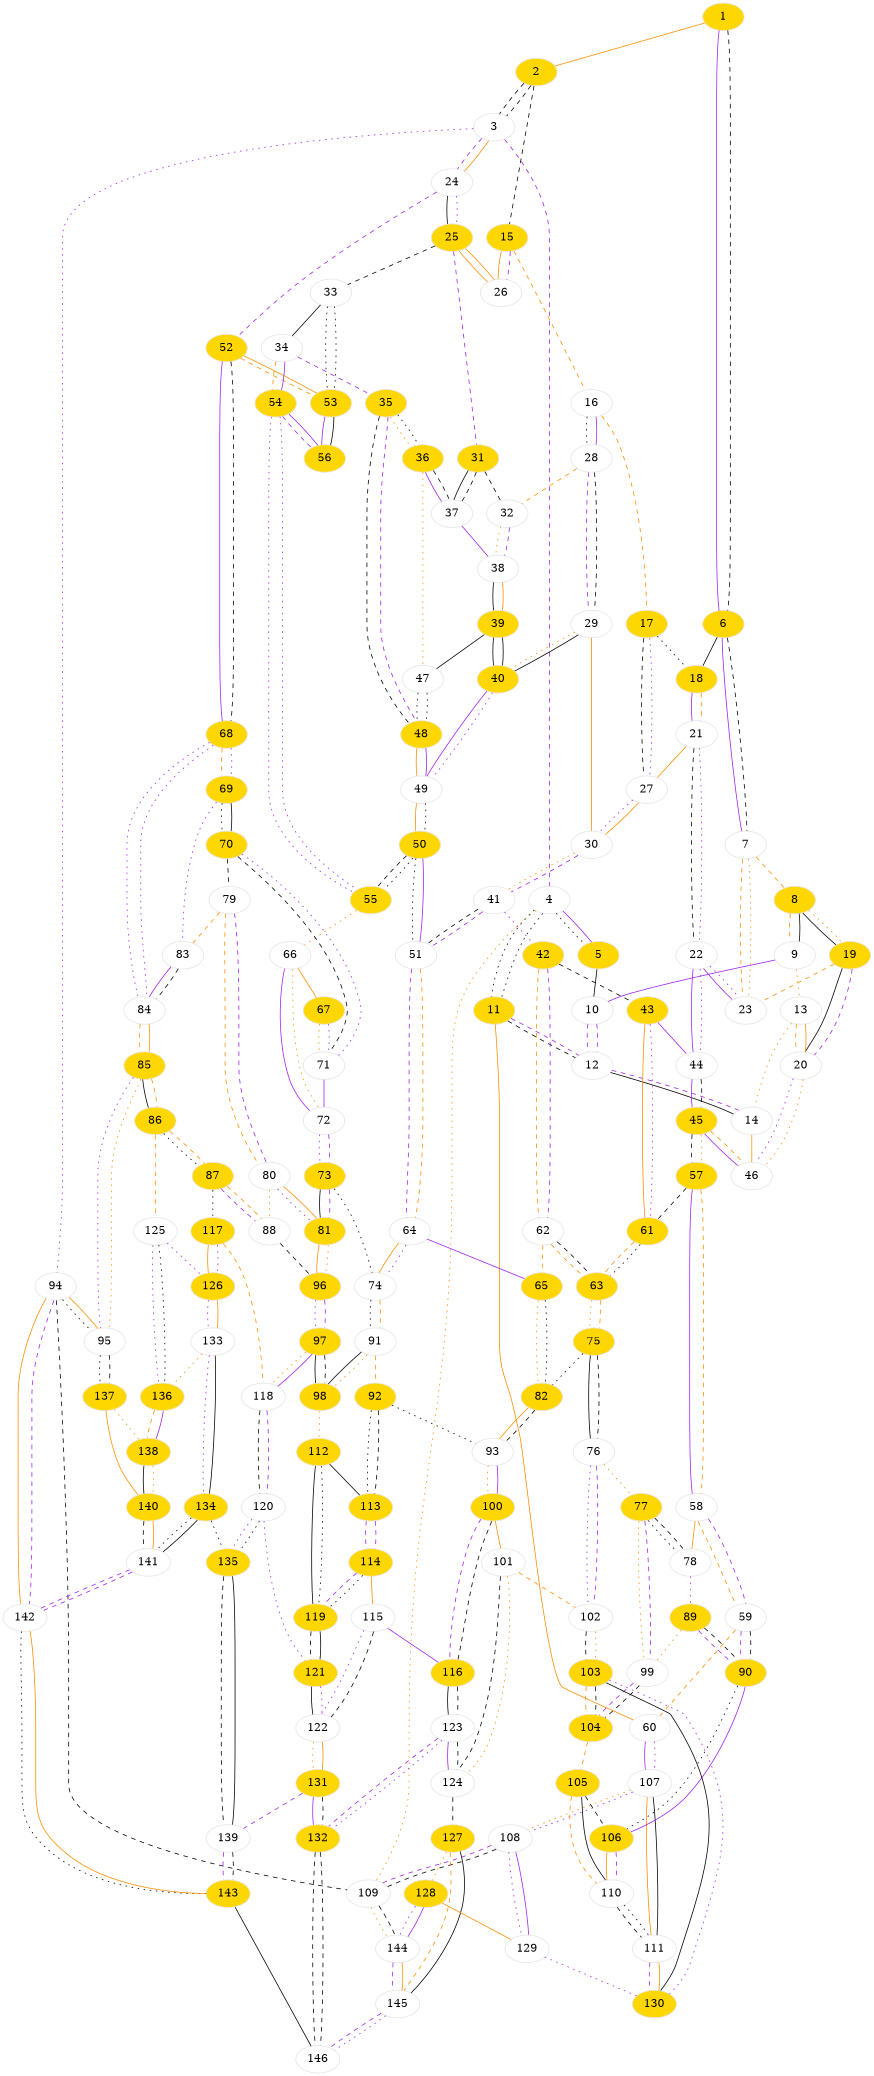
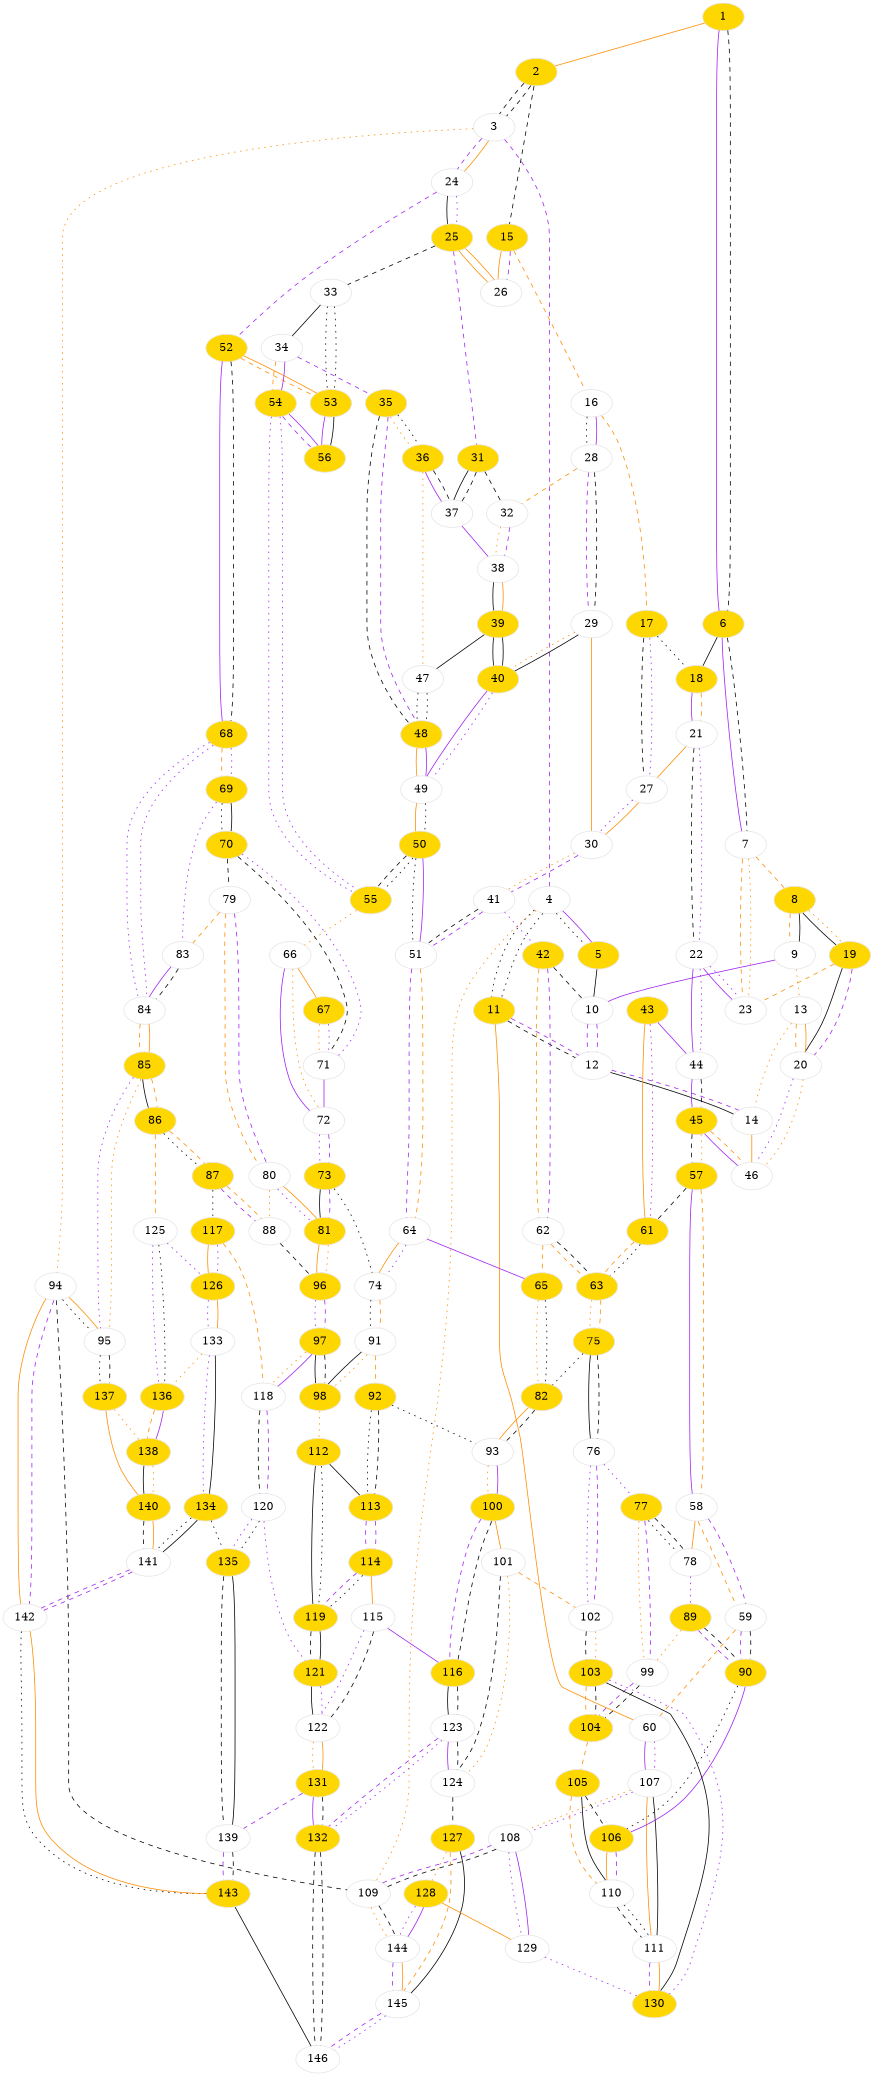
(63, 534) -> (63, 534)
(590, 980) -> (568, 983)
(618, 1480) -> (618, 1480)
